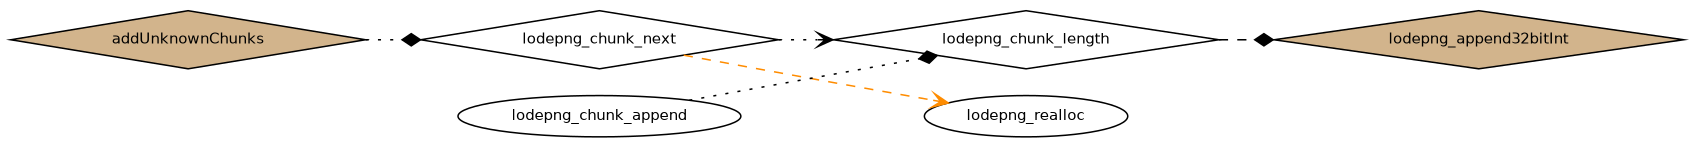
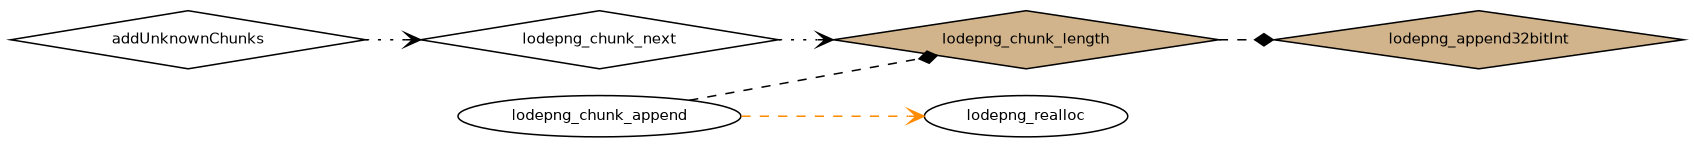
(188, 40) -> (188, 40)
(385, 40) -> (385, 40)
(1026, 40) -> (1026, 40)
(783, 74) -> (825, 116)
(781, 84) -> (804, 80)
